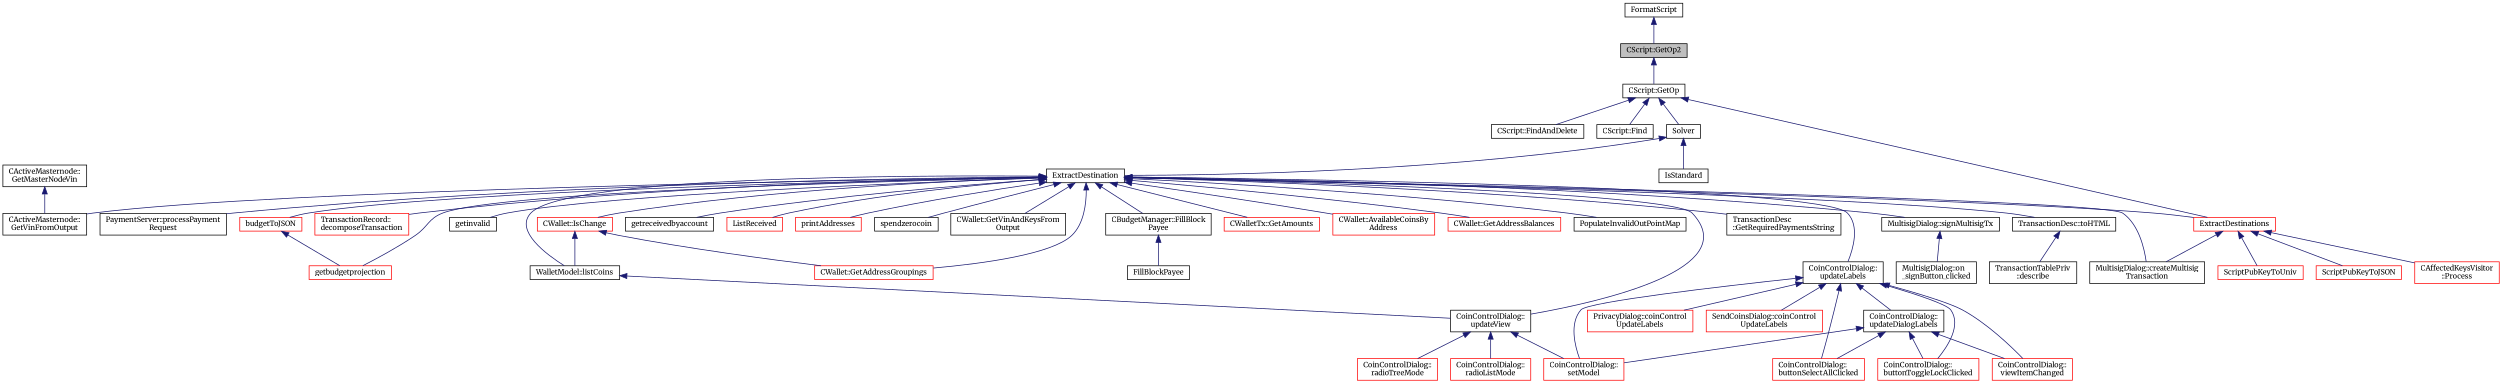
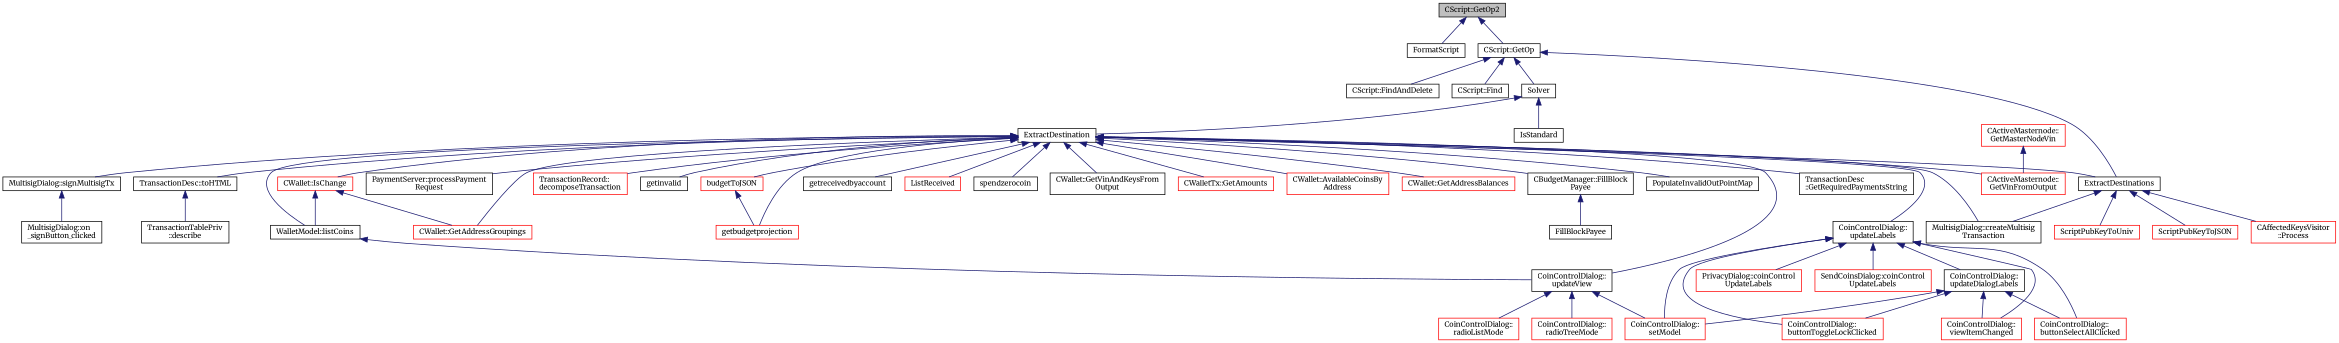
(1654, 34) -> (1452, 33)
(45, 176) -> (2023, 135)
(45, 224) -> (2023, 184)
(828, 224) -> none
(2235, 224) -> (2119, 184)
